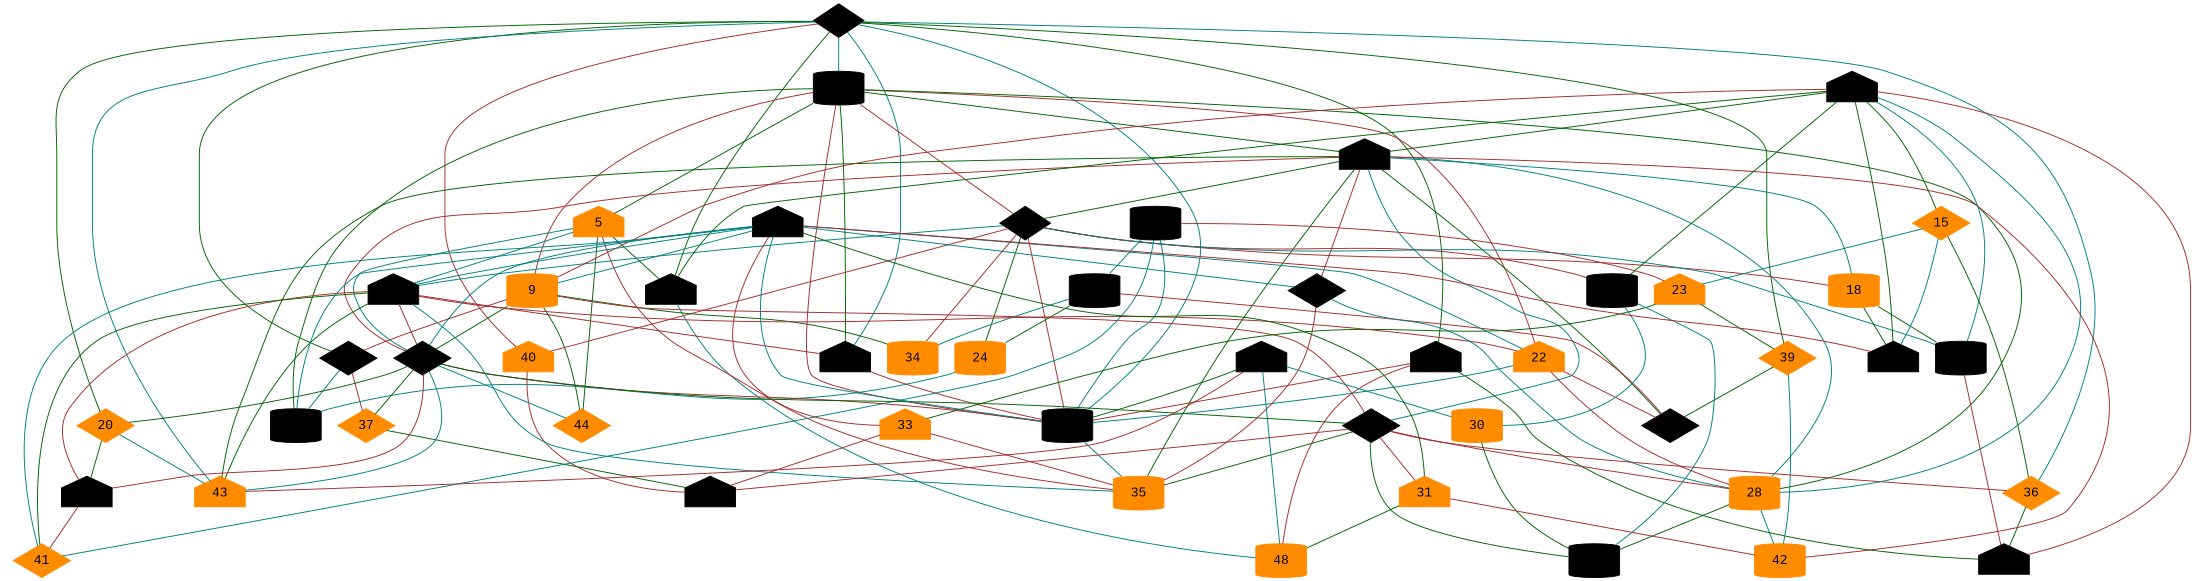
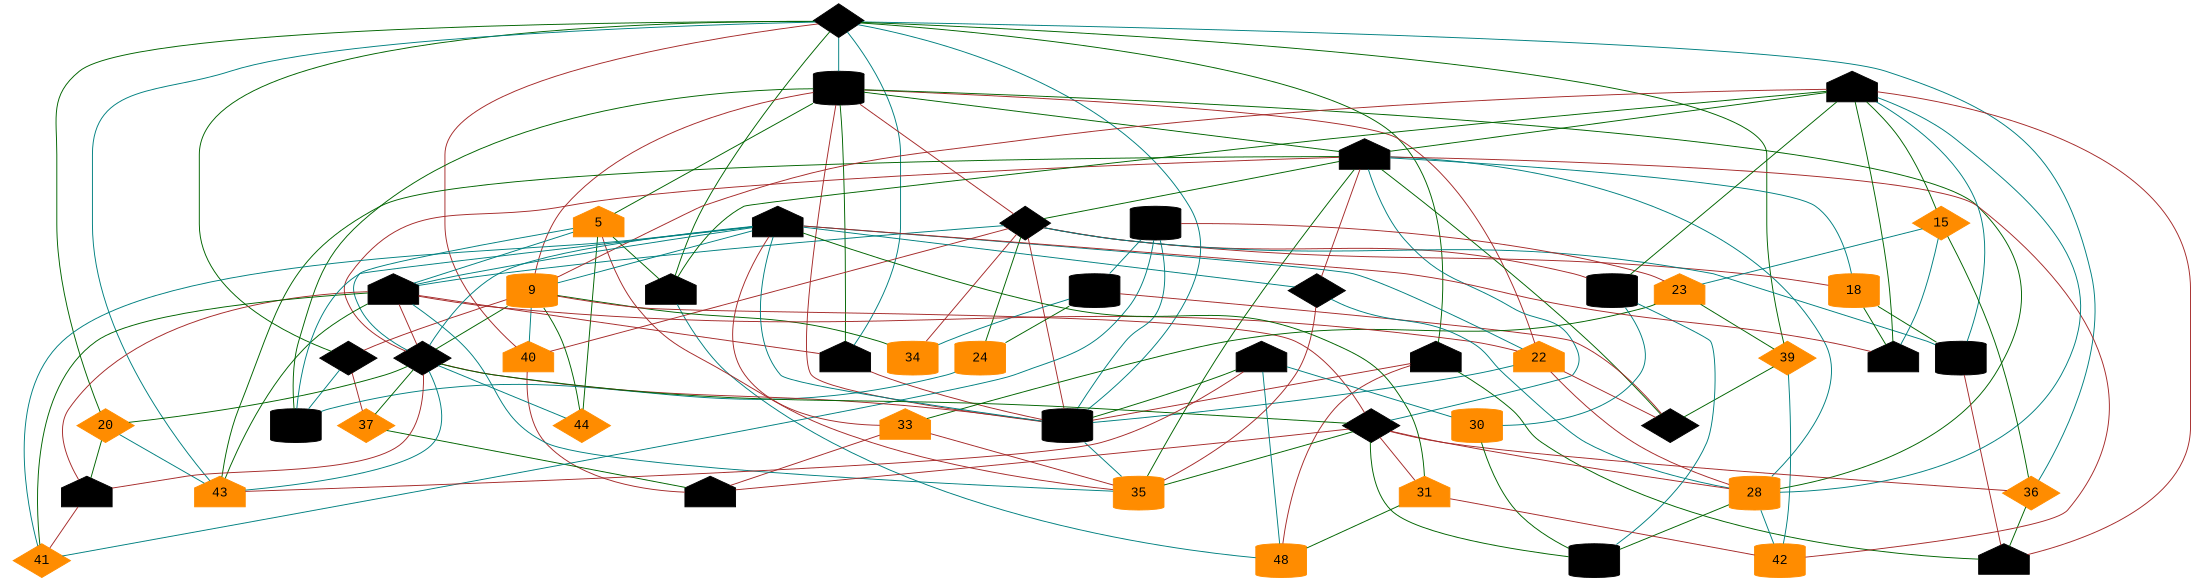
none -> (530, 325)
